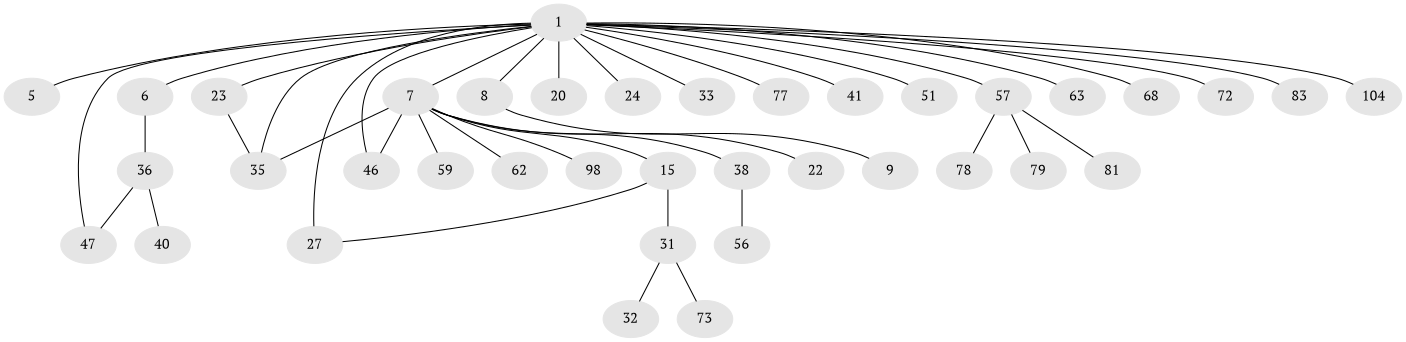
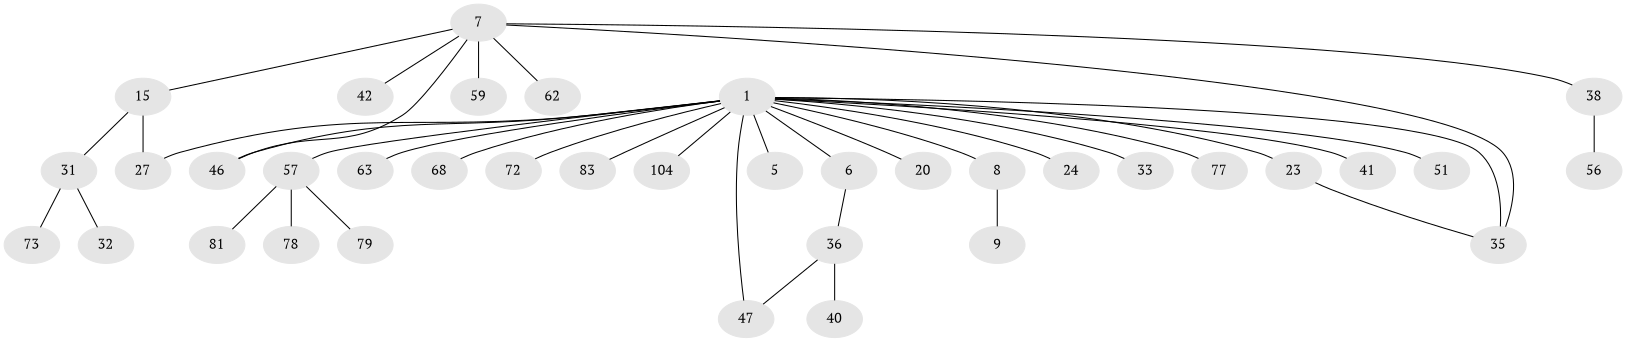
(485, 60) -> none
(594, 171) -> none
(816, 171) -> (365, 97)
